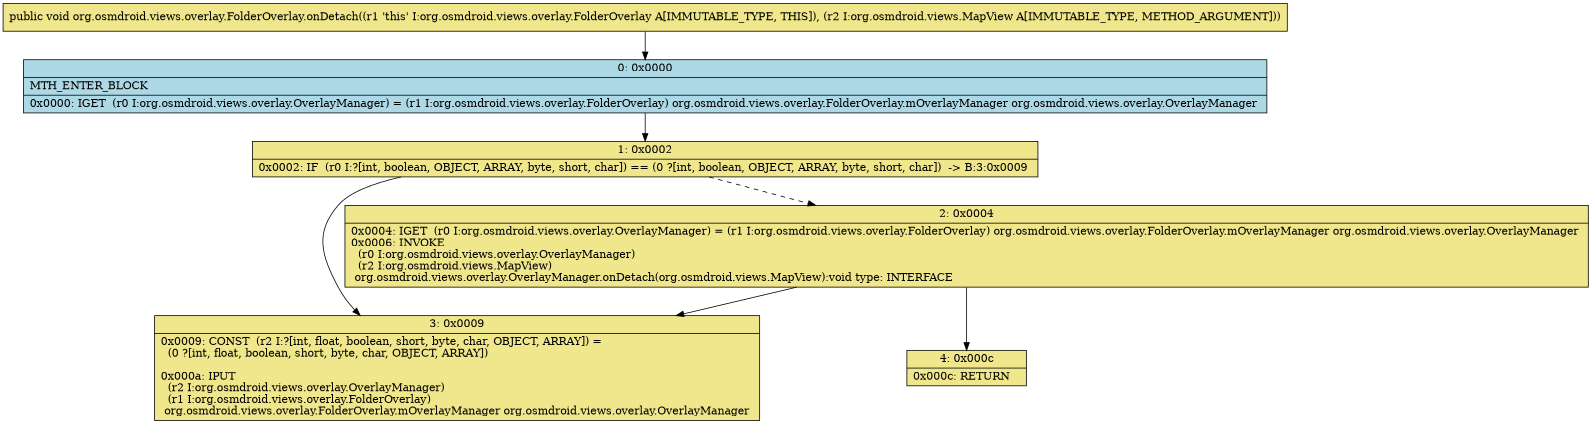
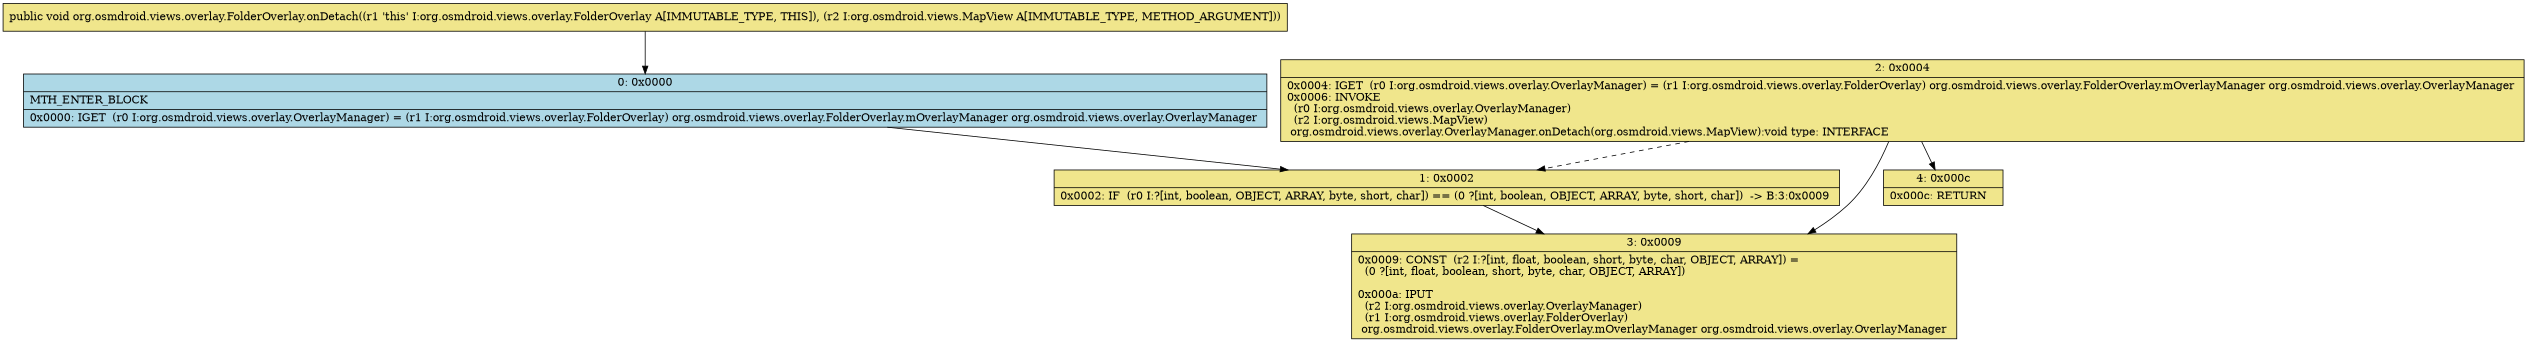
(759, 190) -> (1617, 155)
